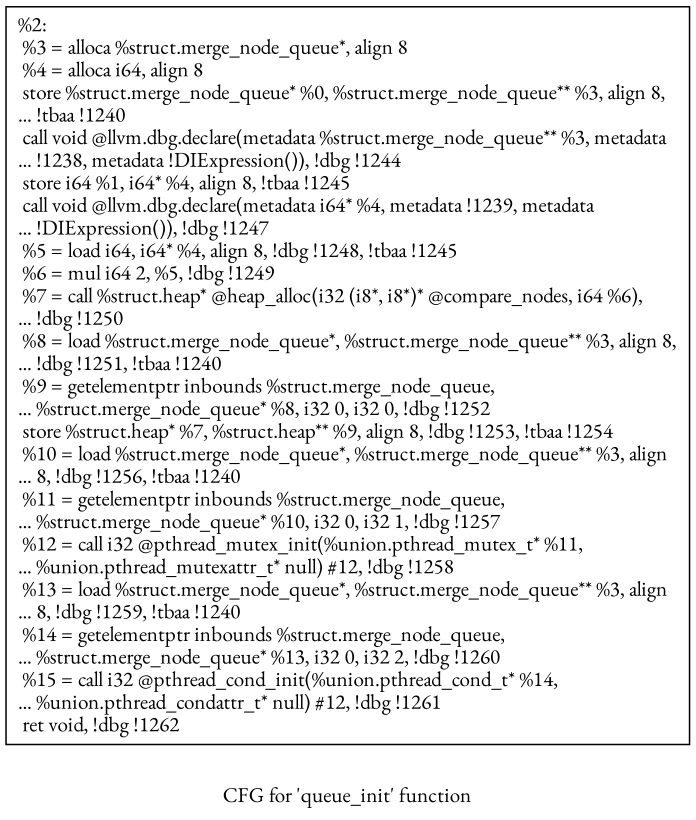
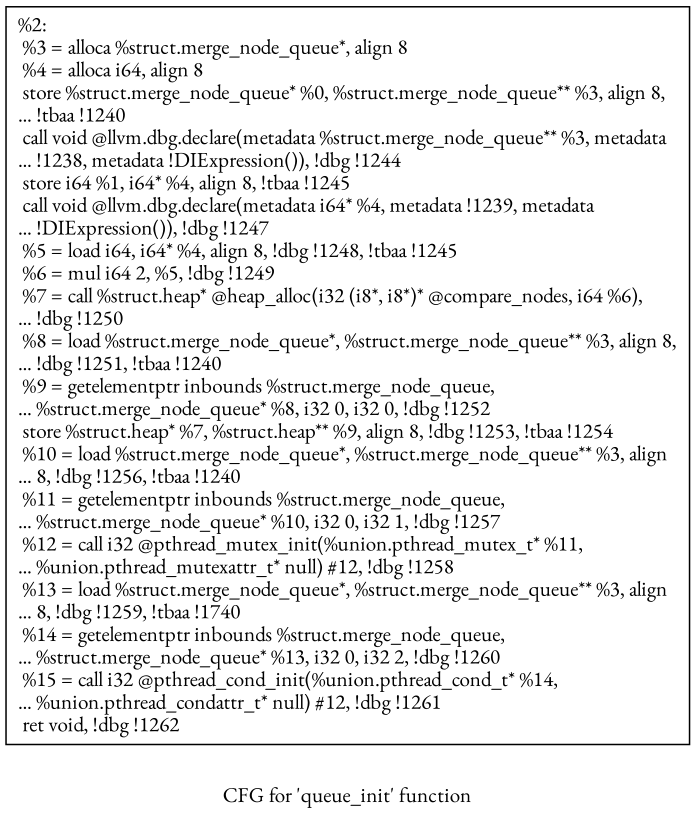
(129, 612) -> (129, 612)
